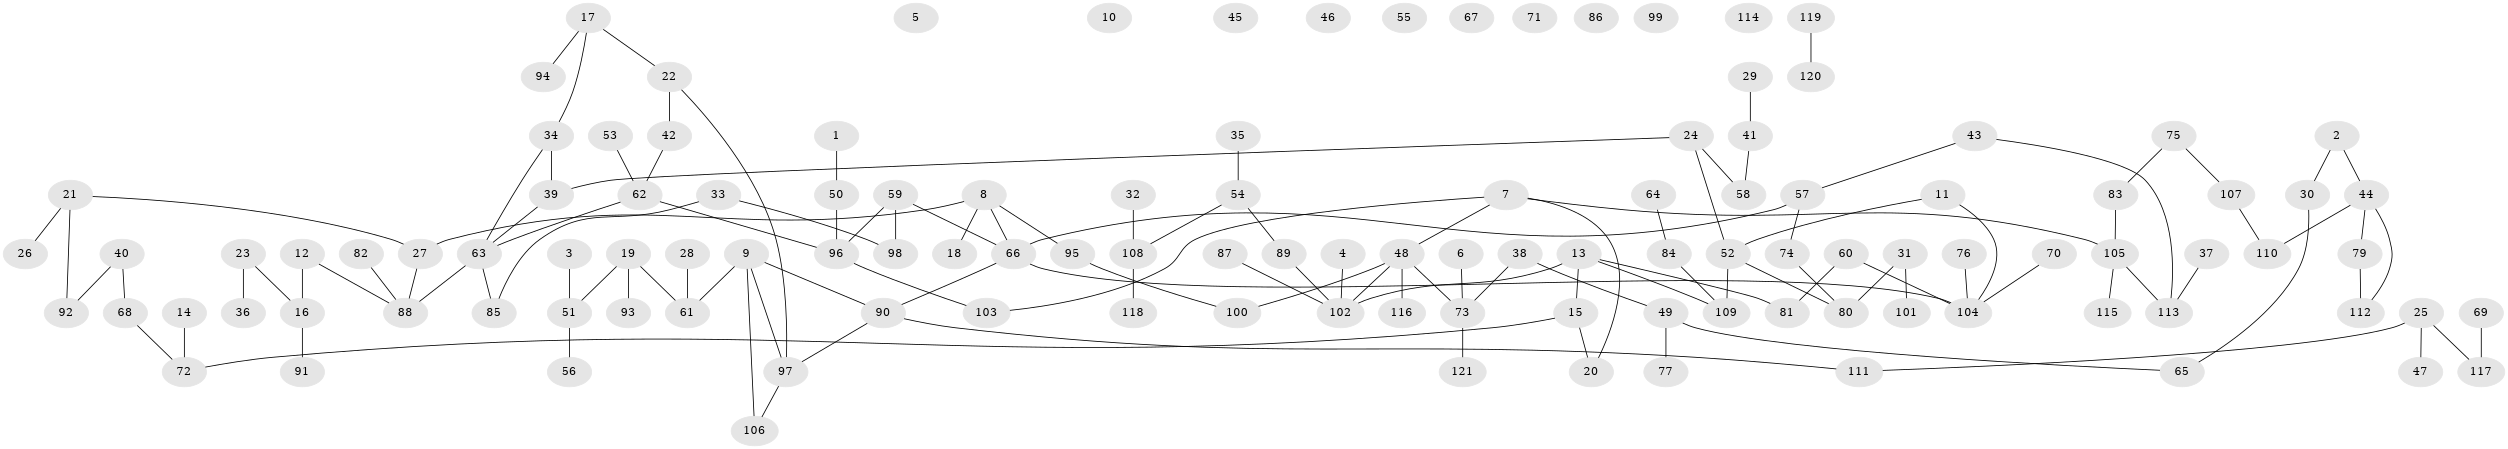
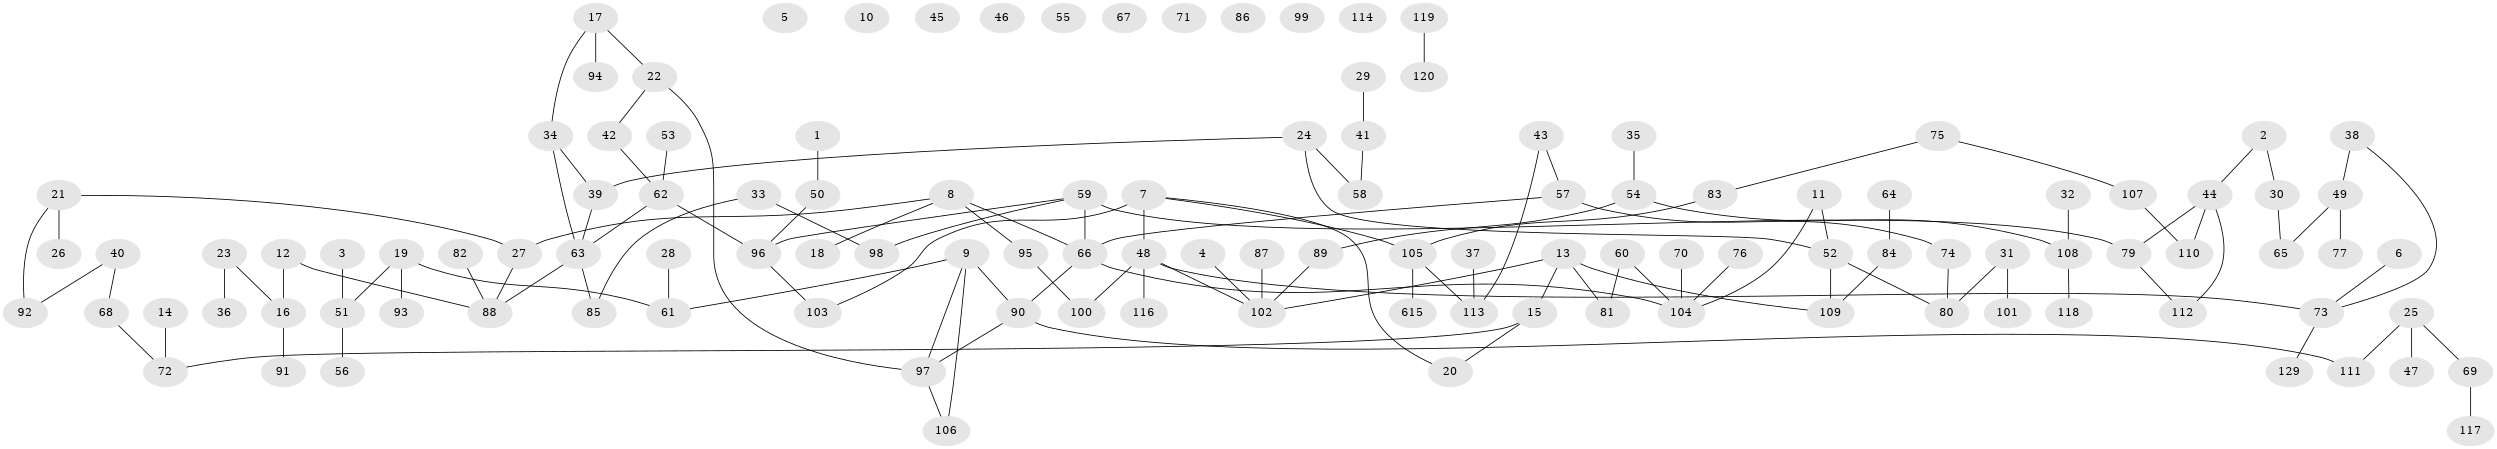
none -> (1607, 225)
(2108, 313) -> (1413, 313)
(2451, 342) -> (2441, 342)
(1463, 372) -> (2290, 372)
